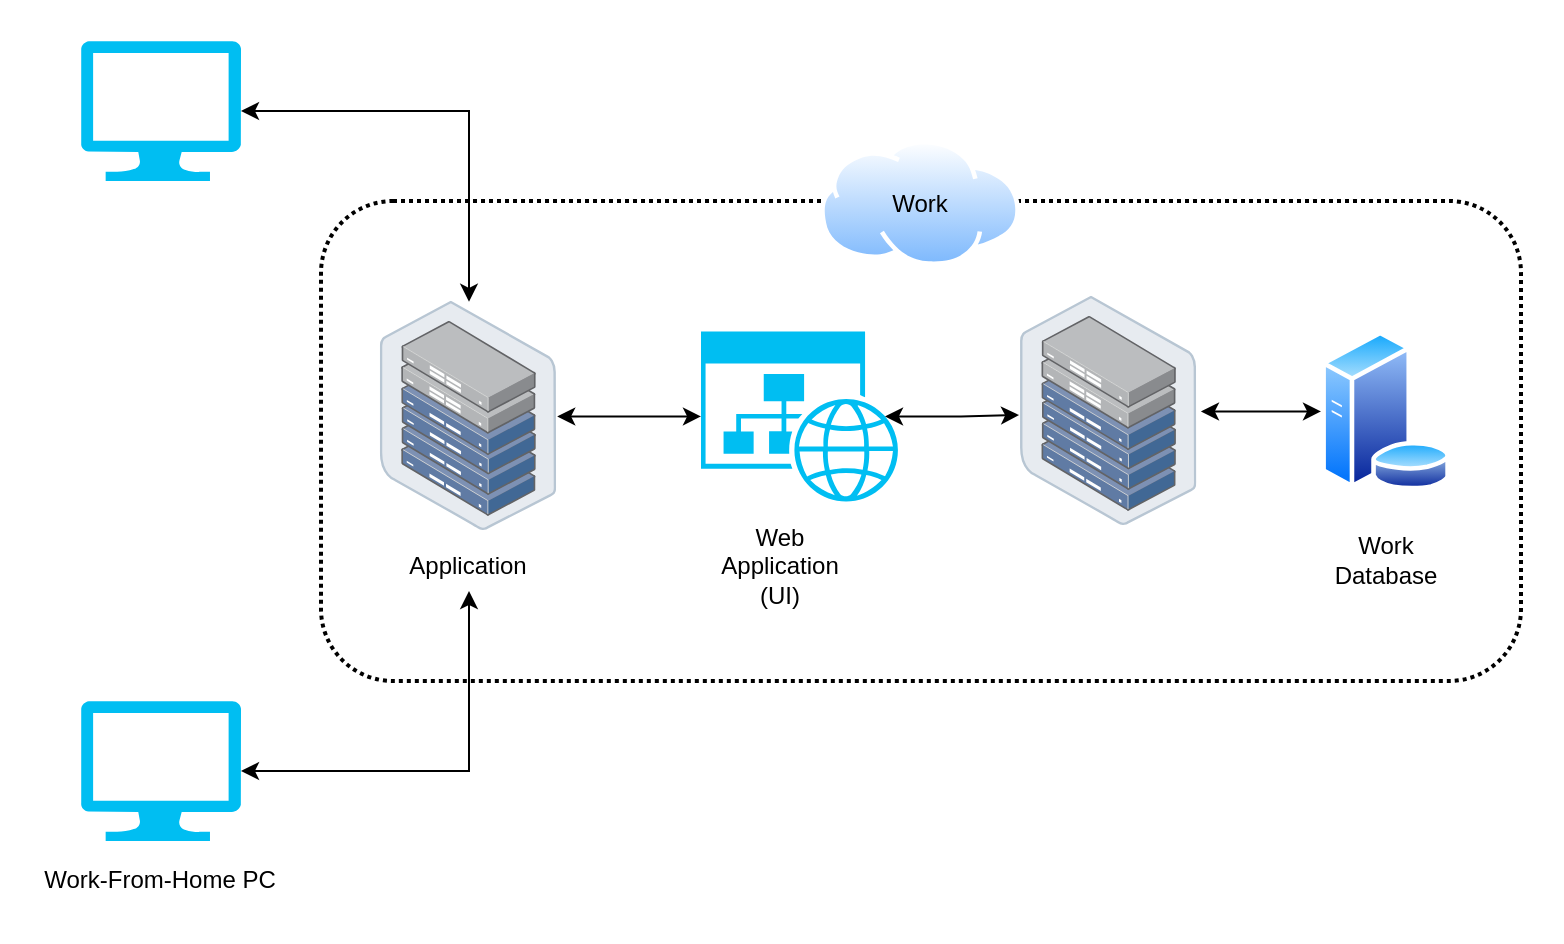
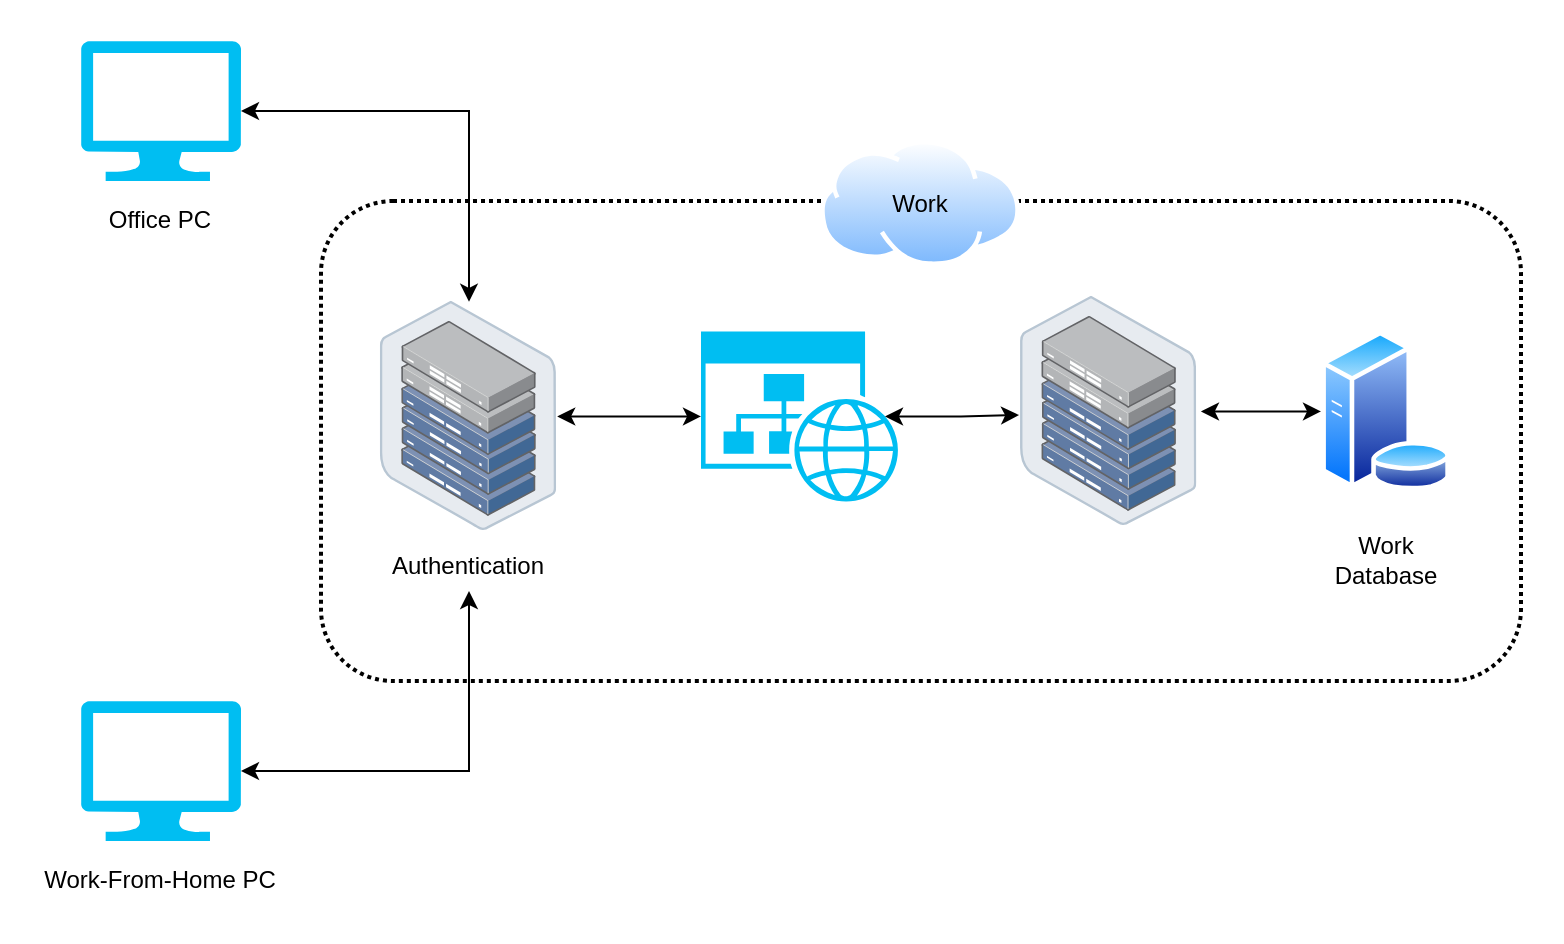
none -> (161, 221)
(781, 566) -> none
(469, 567) -> (469, 567)
